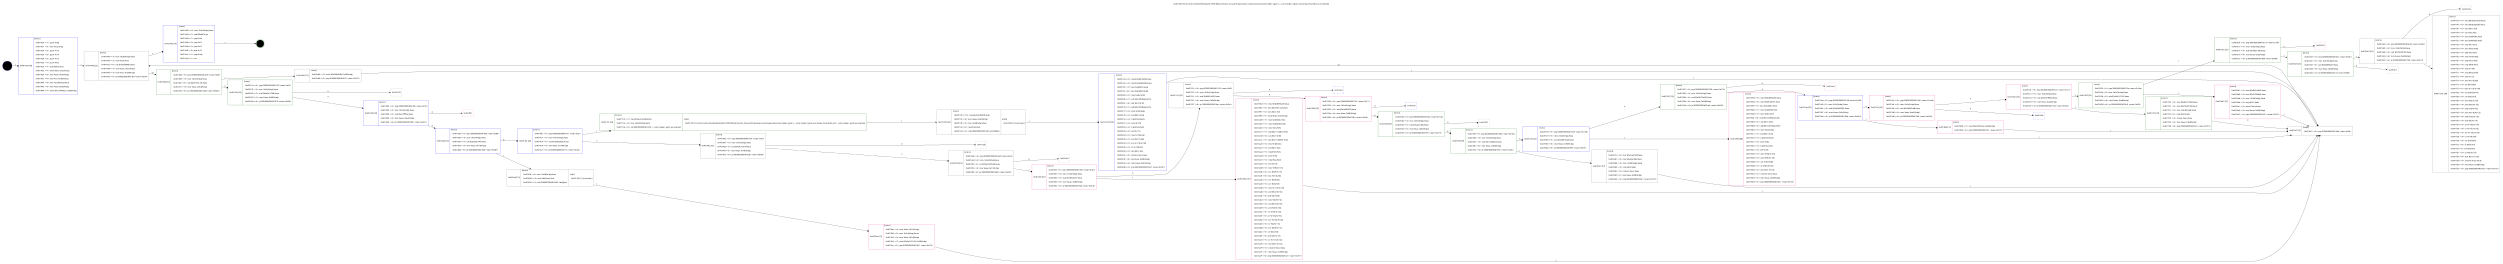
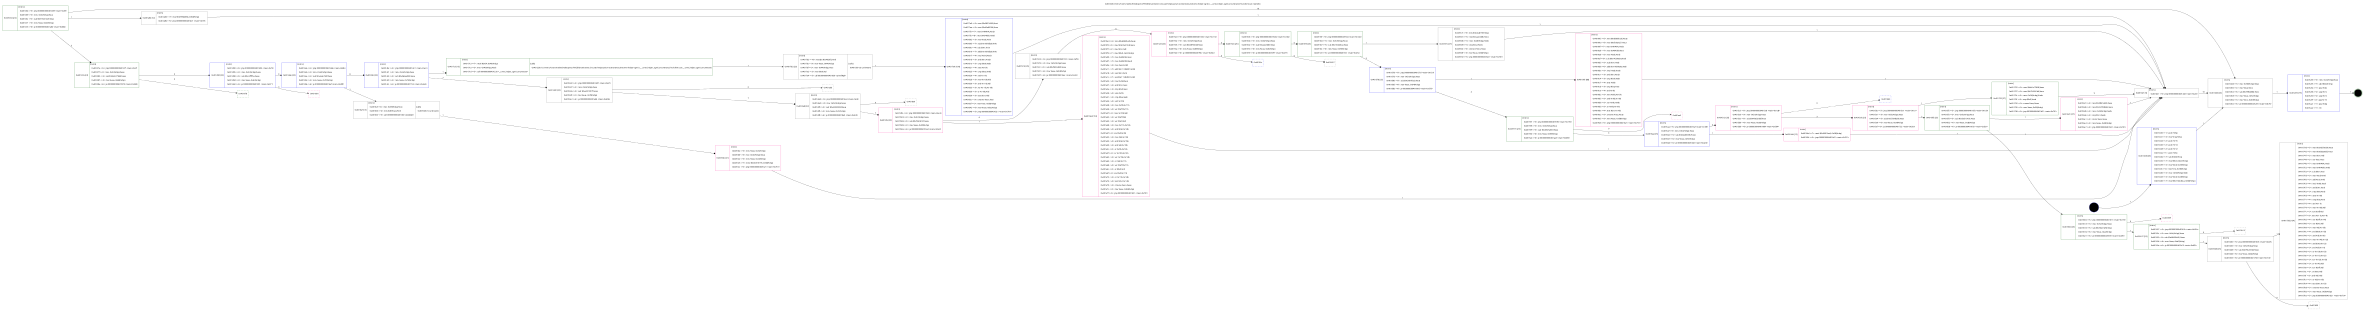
(152, 74) -> (1168, 10)
(1338, 90) -> none
